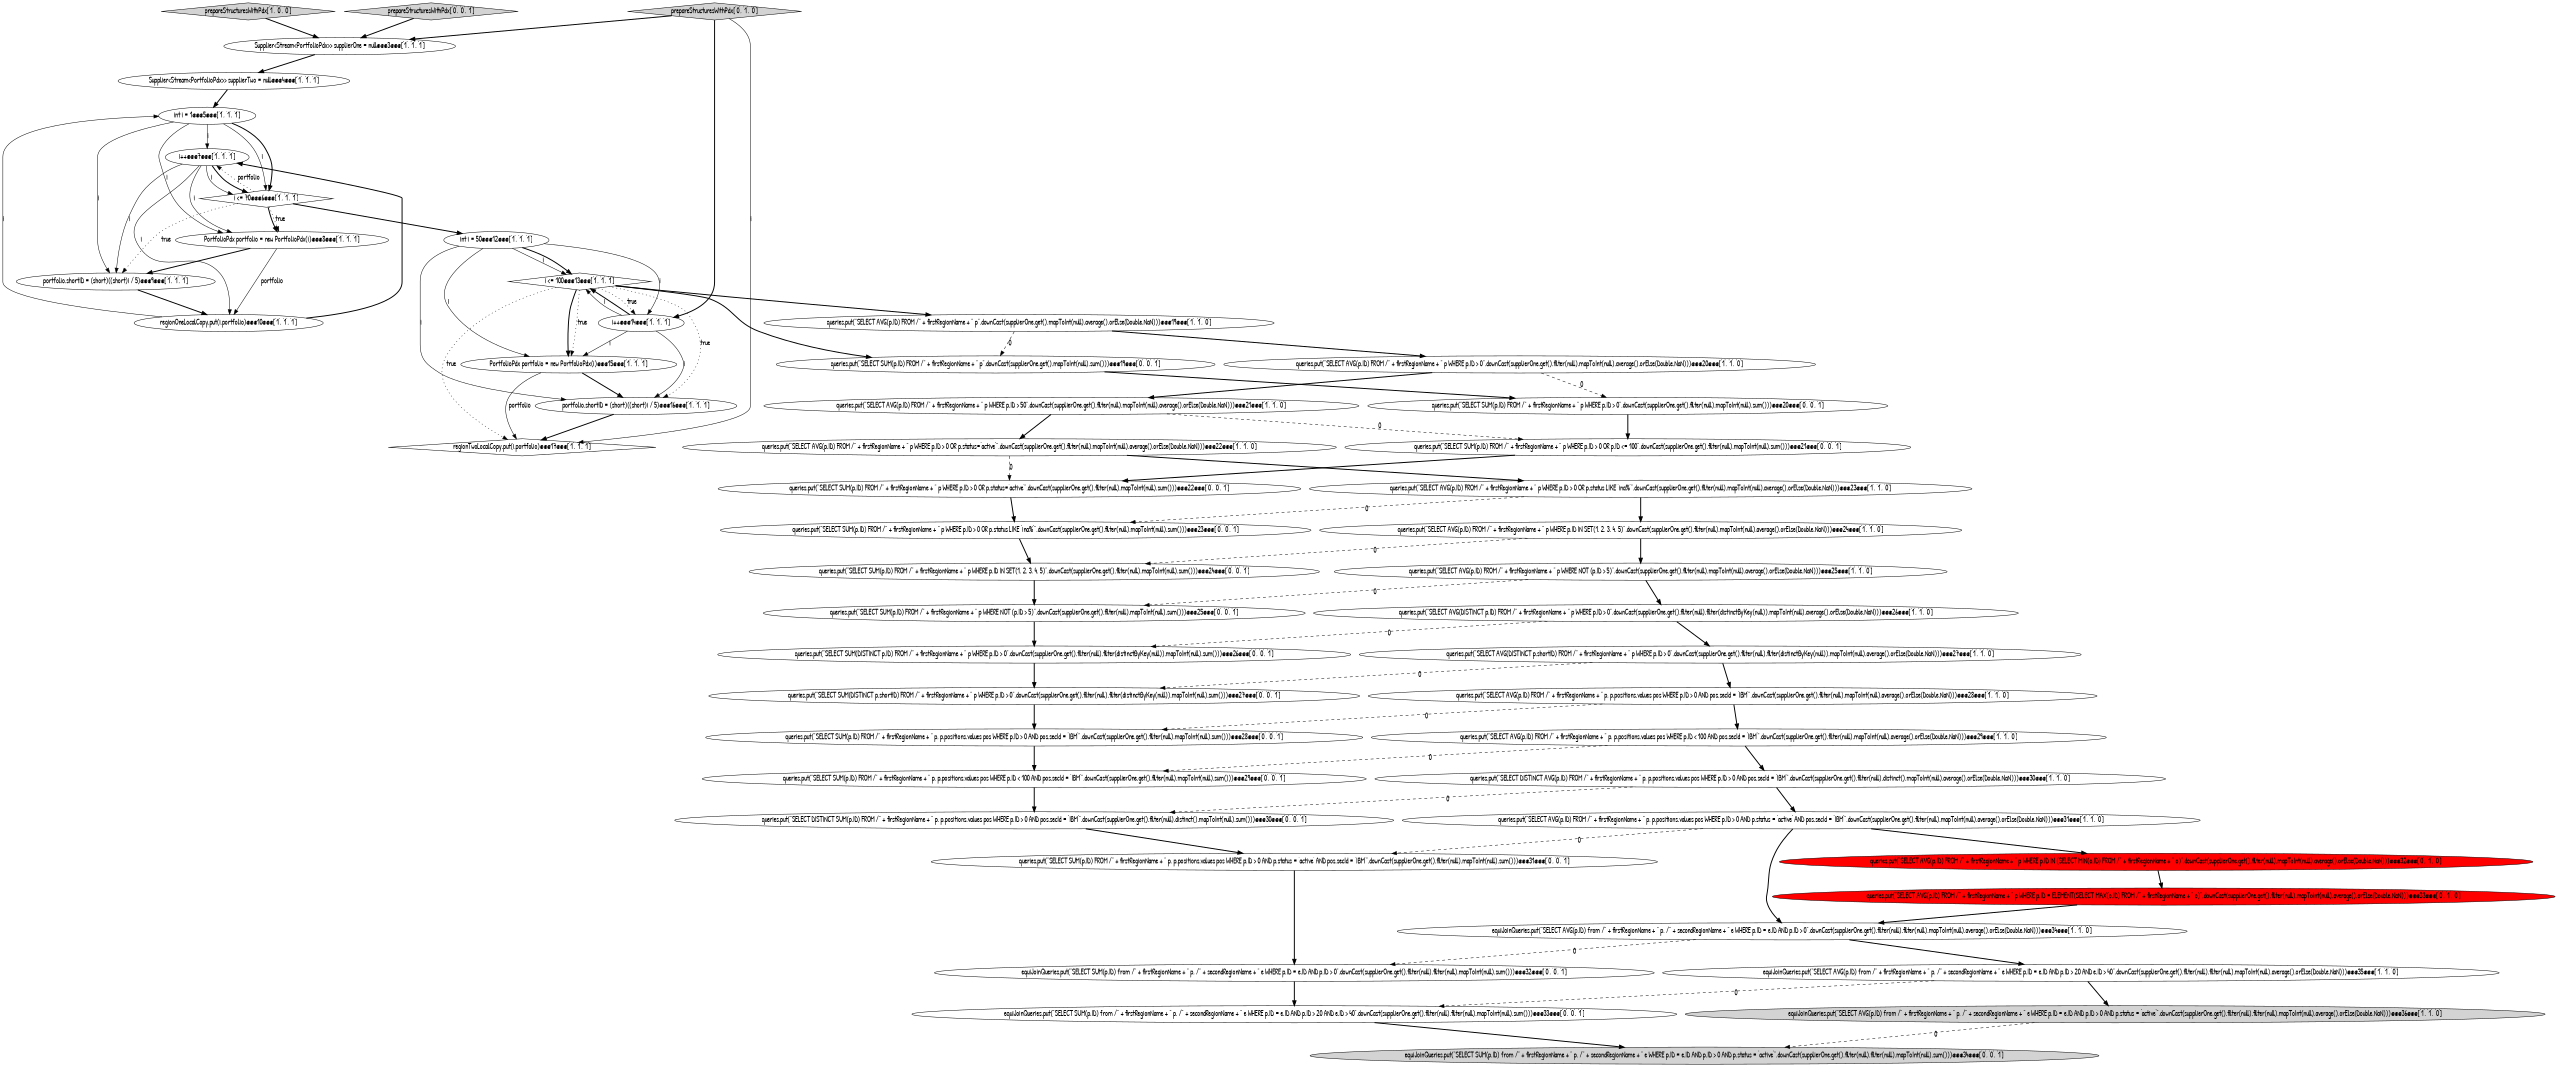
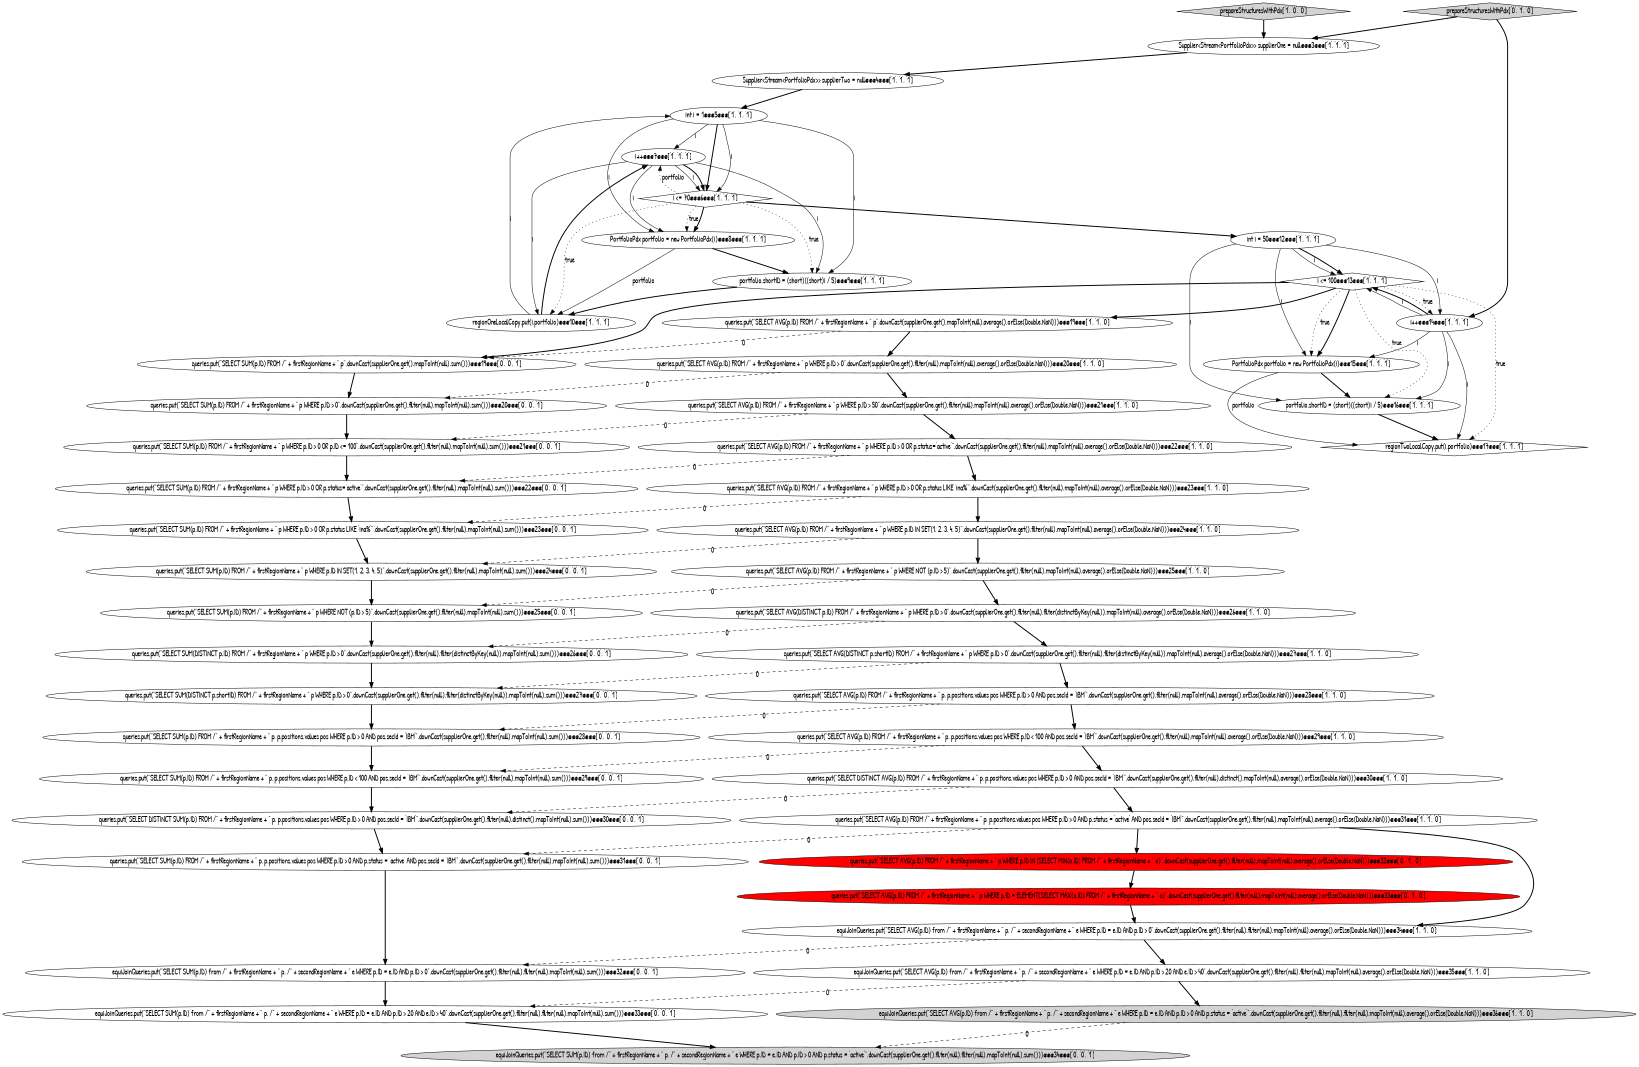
(431, 11) -> none
none -> (584, 227)
(750, 295) -> (1466, 381)
